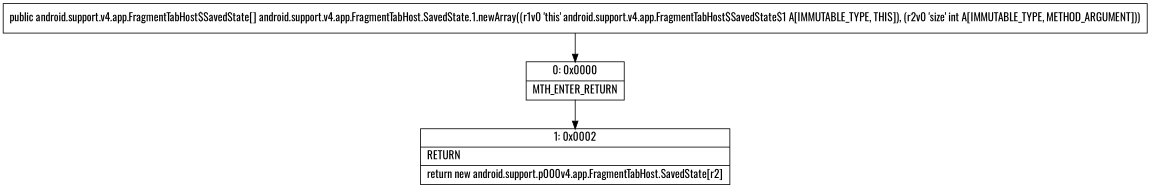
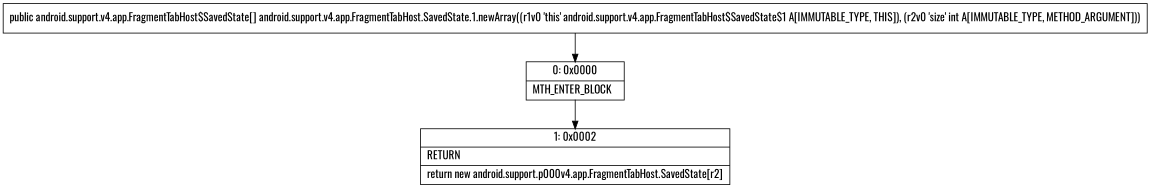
(575, 90) -> (572, 90)
